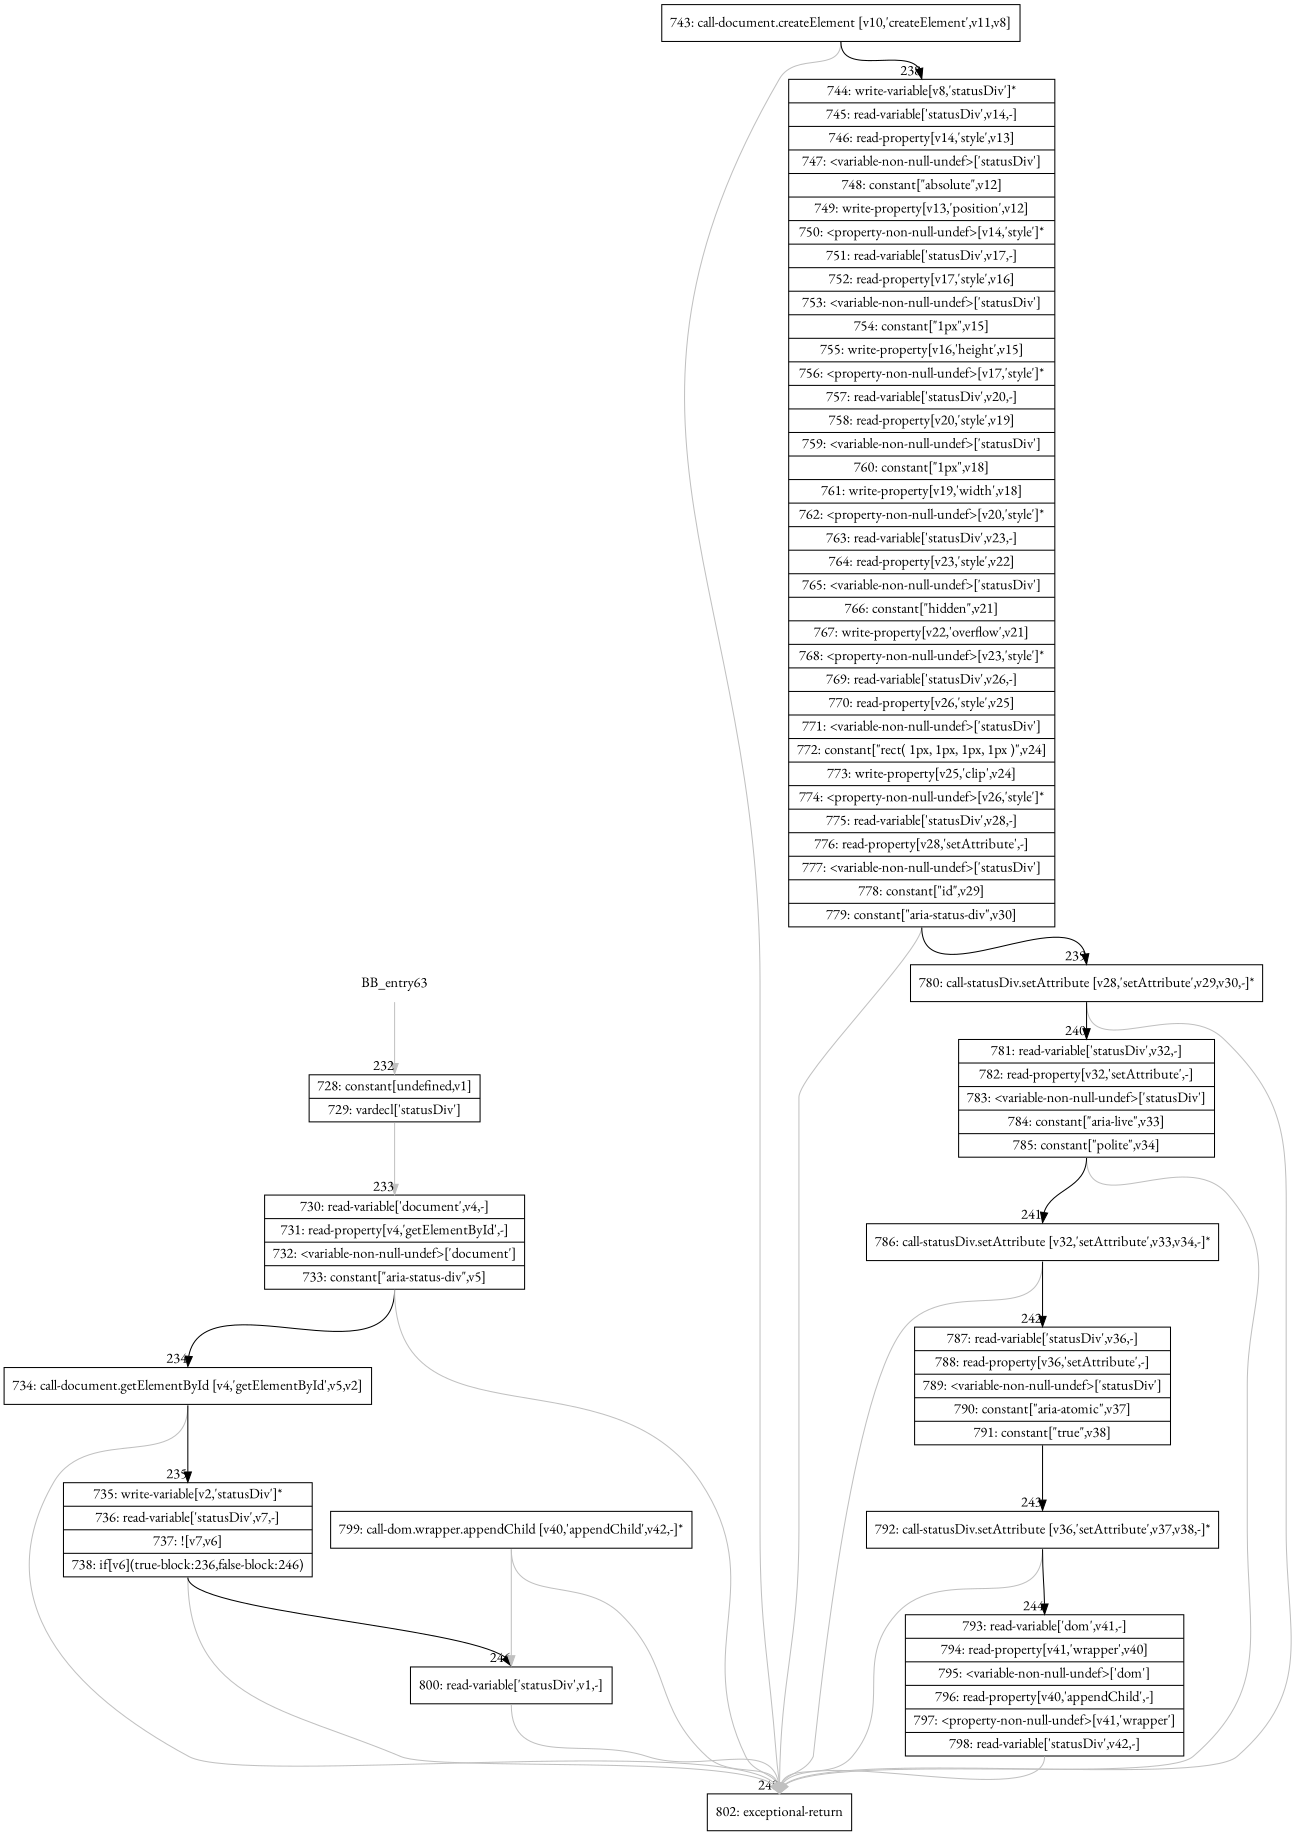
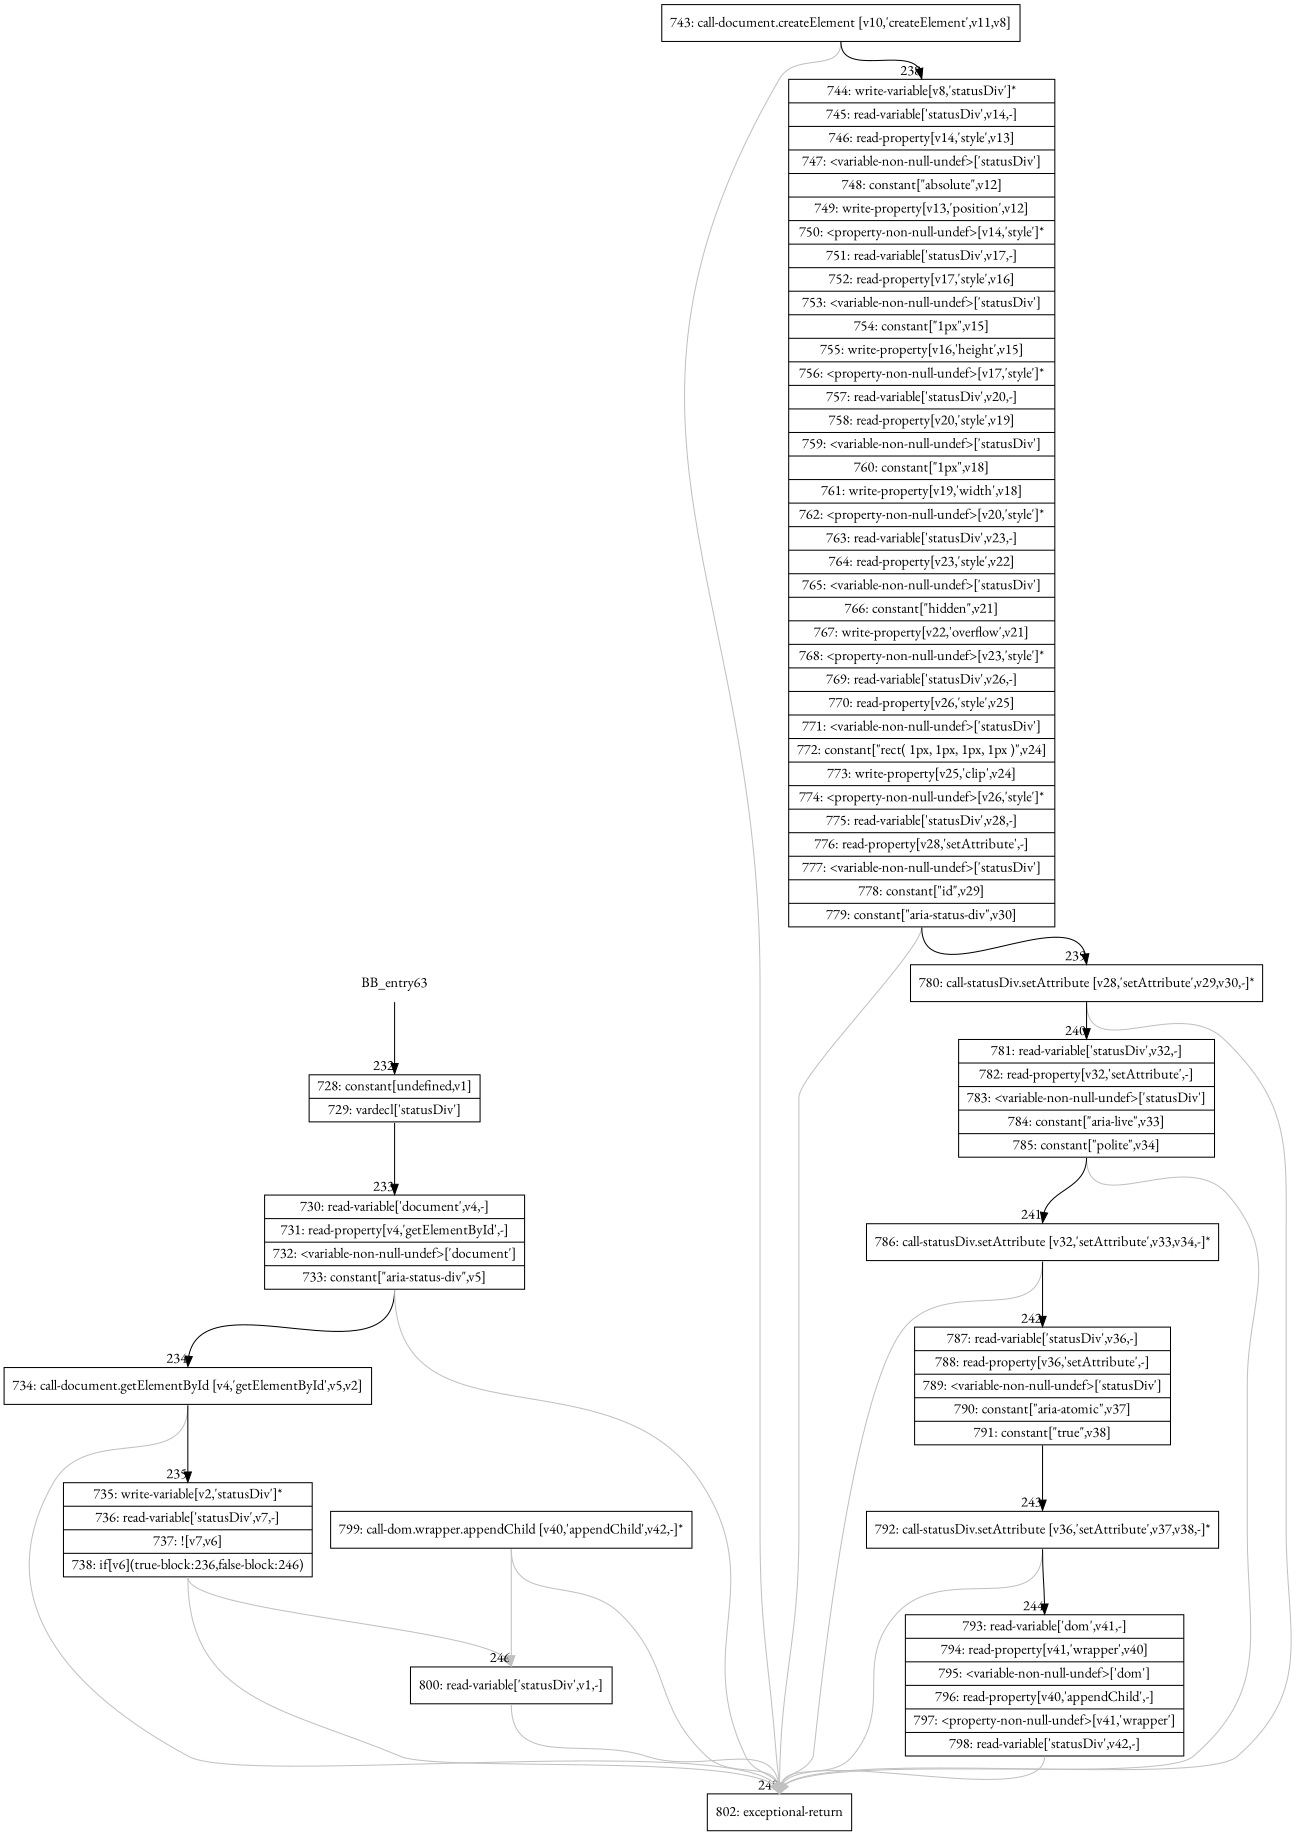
(395, 1033) -> (395, 1033)
(395, 1154) -> (395, 1154)
(345, 1621) -> (345, 1621)
